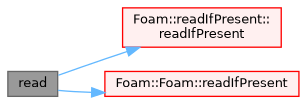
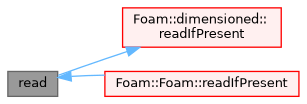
(202, 28) -> (202, 28)
(75, 92) -> (88, 76)
